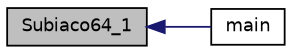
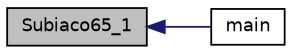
(77, 27) -> (77, 27)
